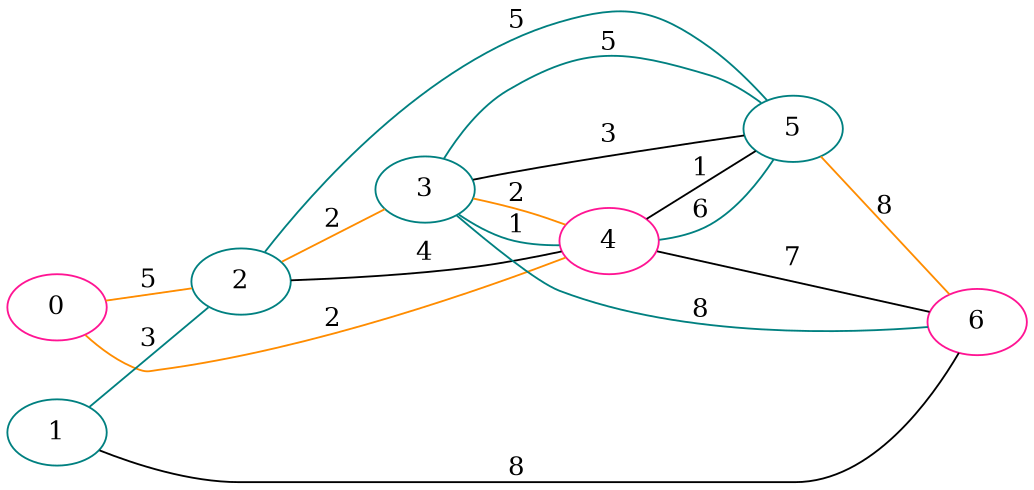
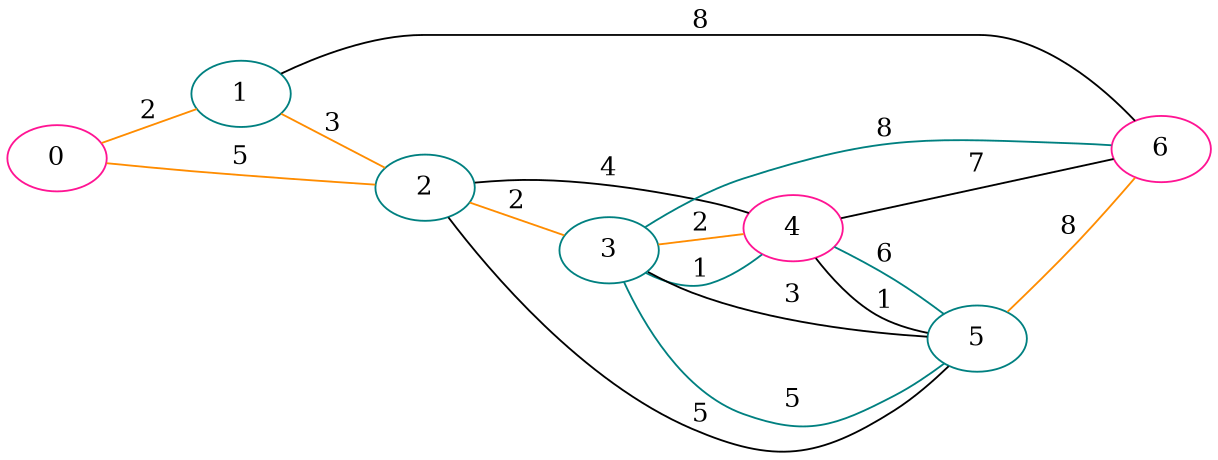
(495, 49) -> (674, 420)
(324, 336) -> (149, 126)
(149, 357) -> (333, 141)
